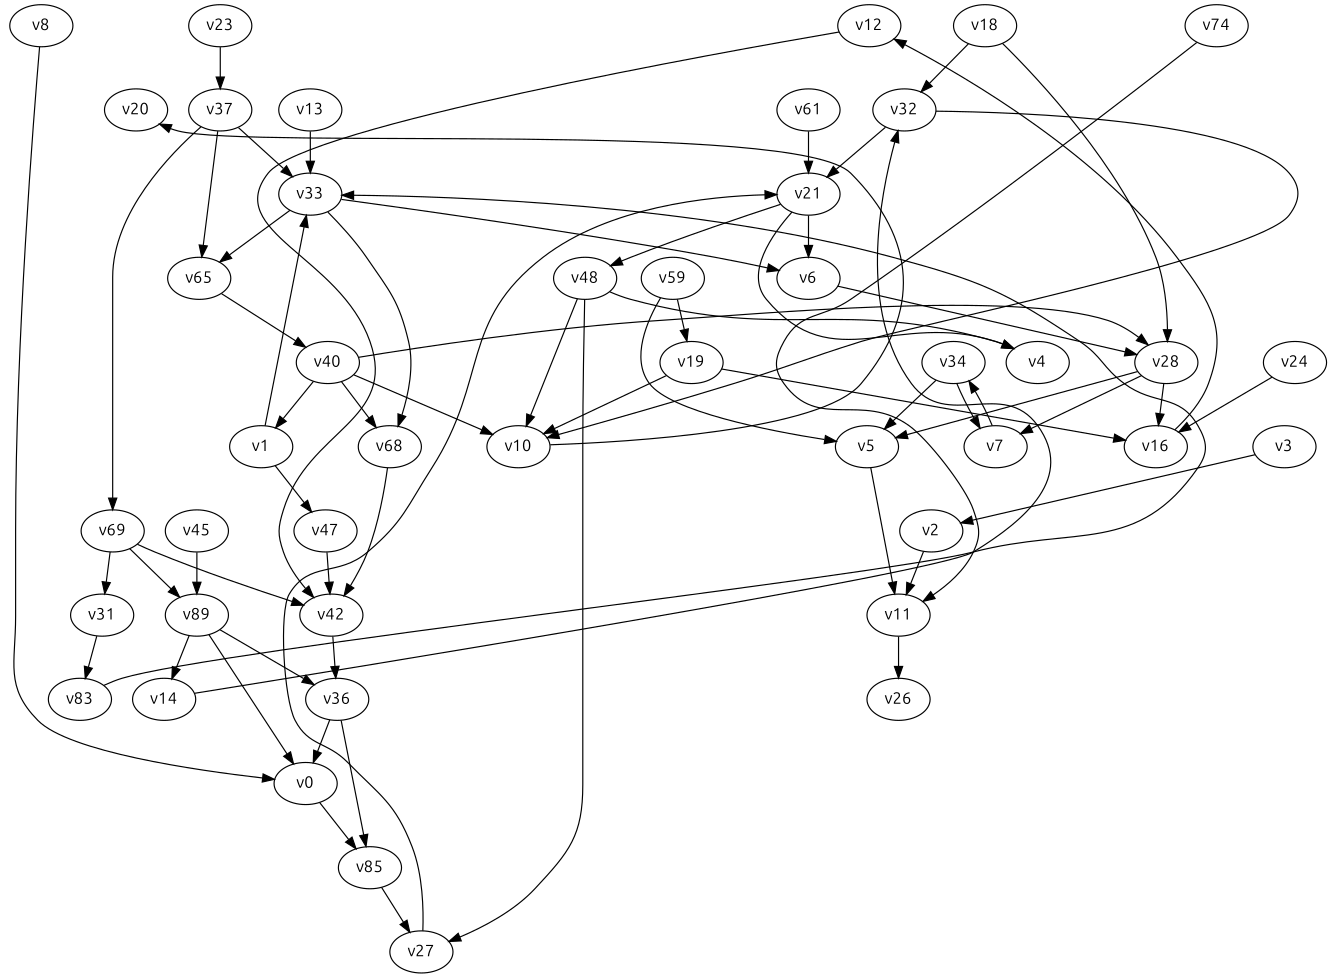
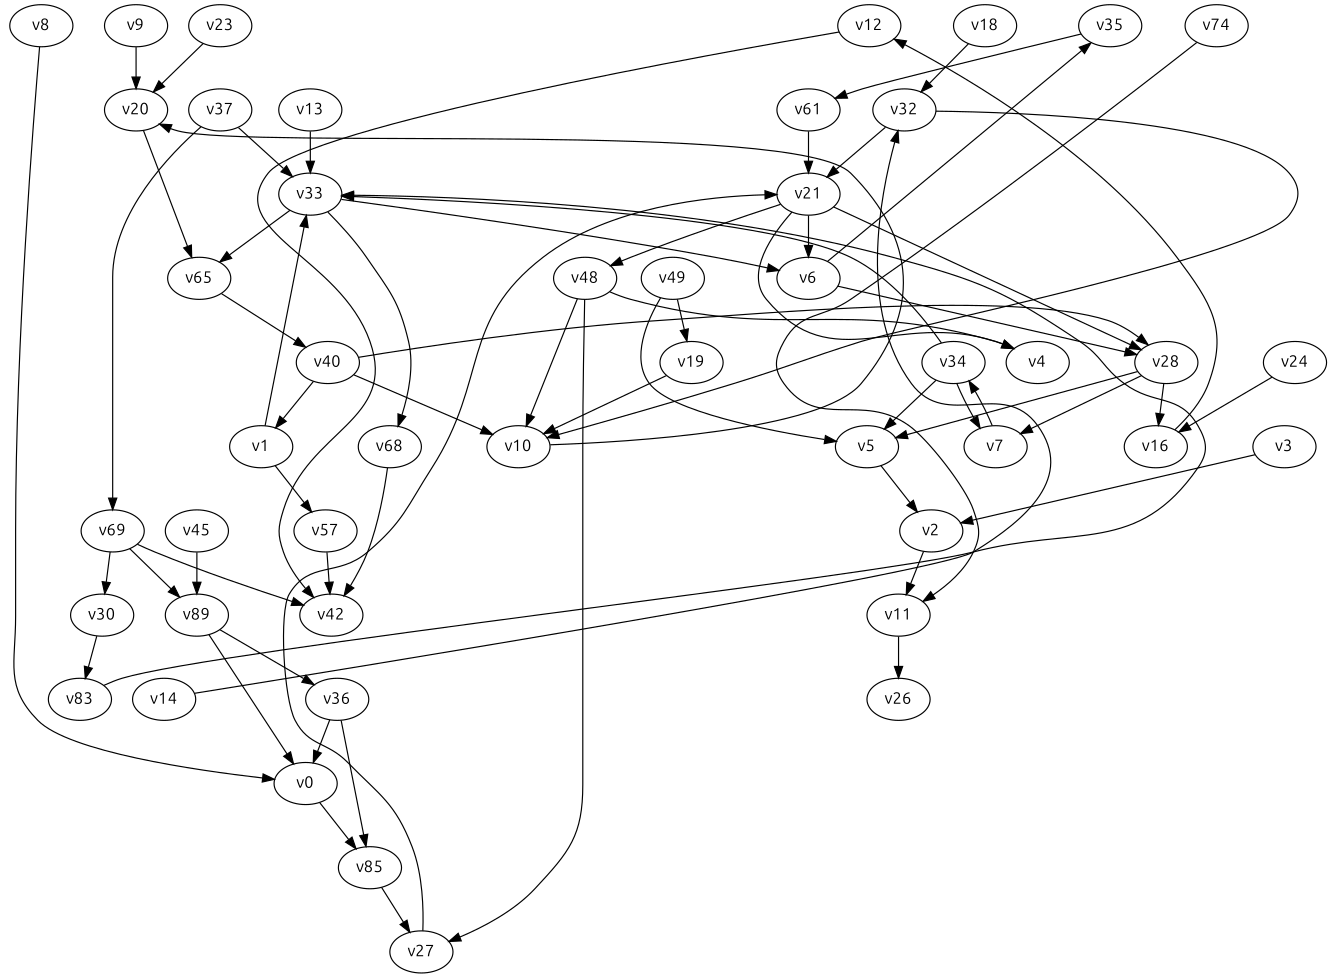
none -> (136, 26)
none -> (1110, 26)
(220, 62) -> (182, 64)
(1111, 173) -> (982, 276)
(211, 188) -> (165, 188)
none -> (667, 218)
(673, 278) -> (673, 278)
(355, 400) -> none
(898, 400) -> none
(882, 525) -> (895, 484)
(326, 531) -> (326, 531)
(102, 615) -> (102, 615)
(334, 651) -> none
(183, 652) -> none
